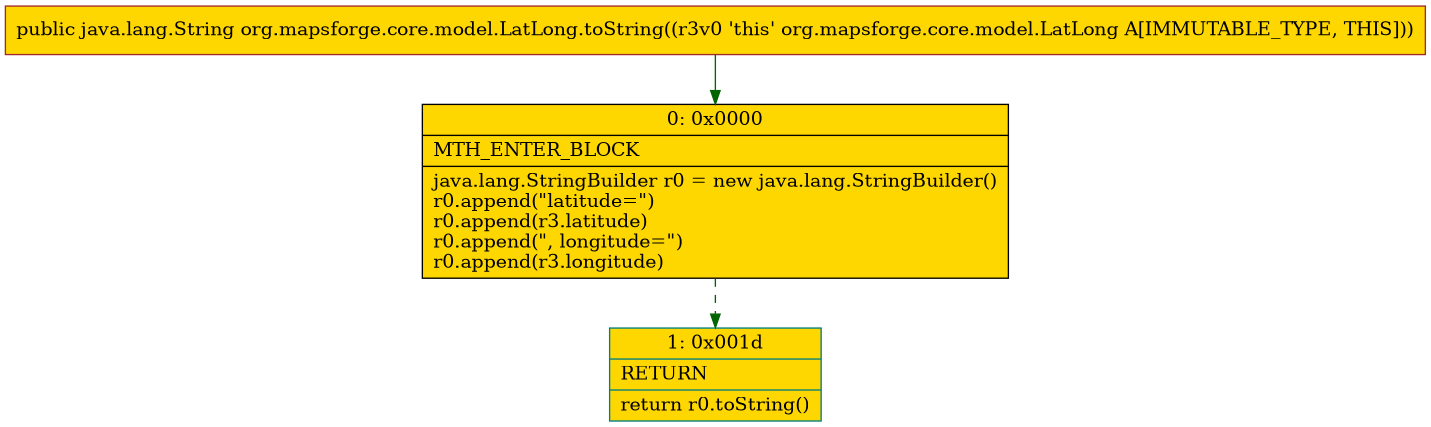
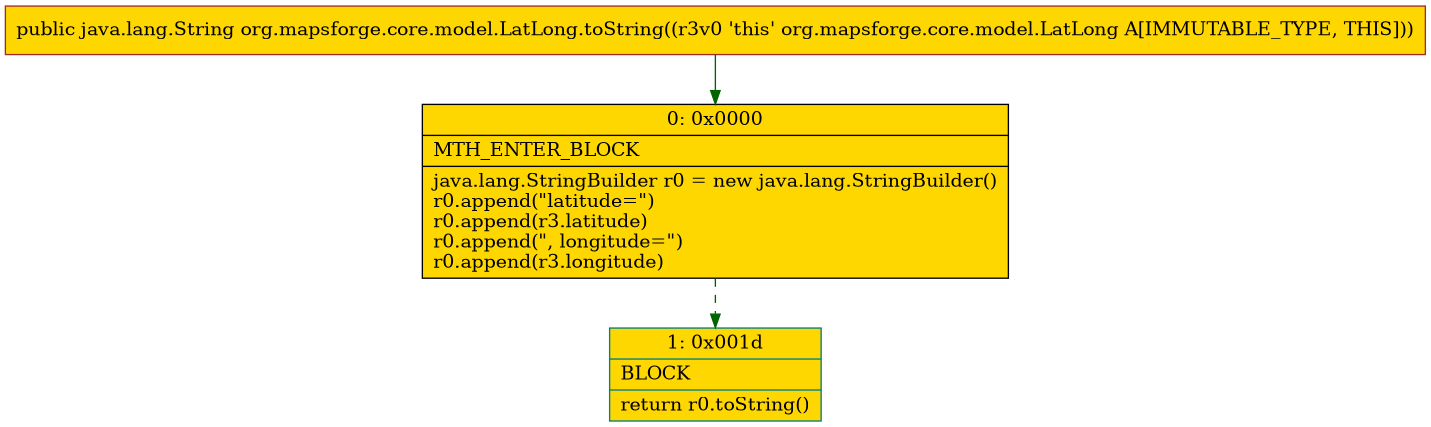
(664, 374) -> (655, 374)
